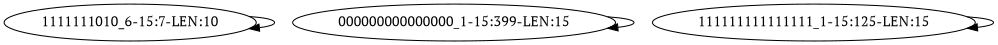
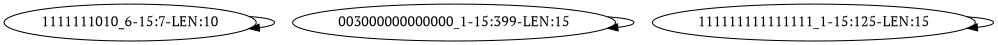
(454, 23) -> (454, 23)
